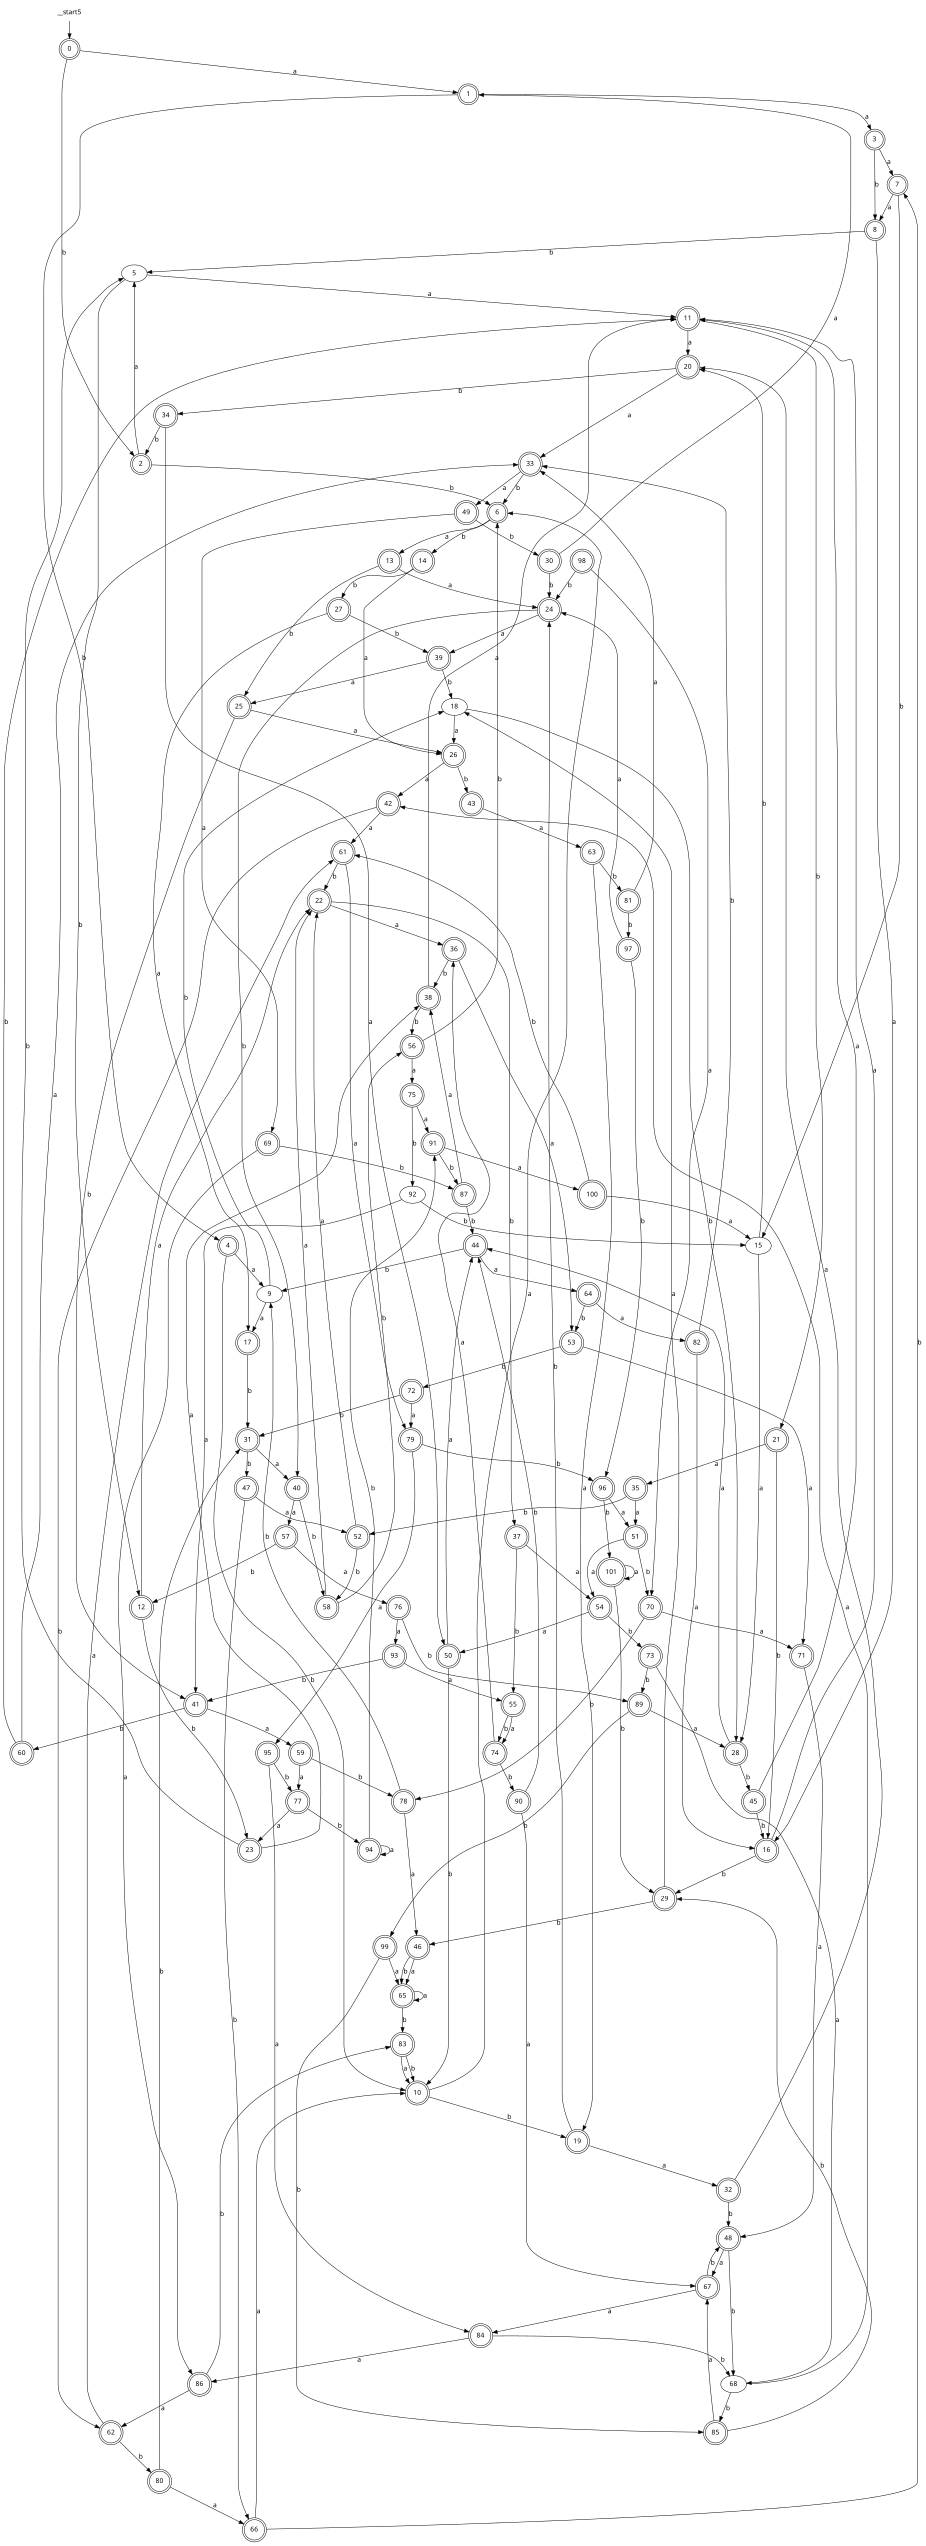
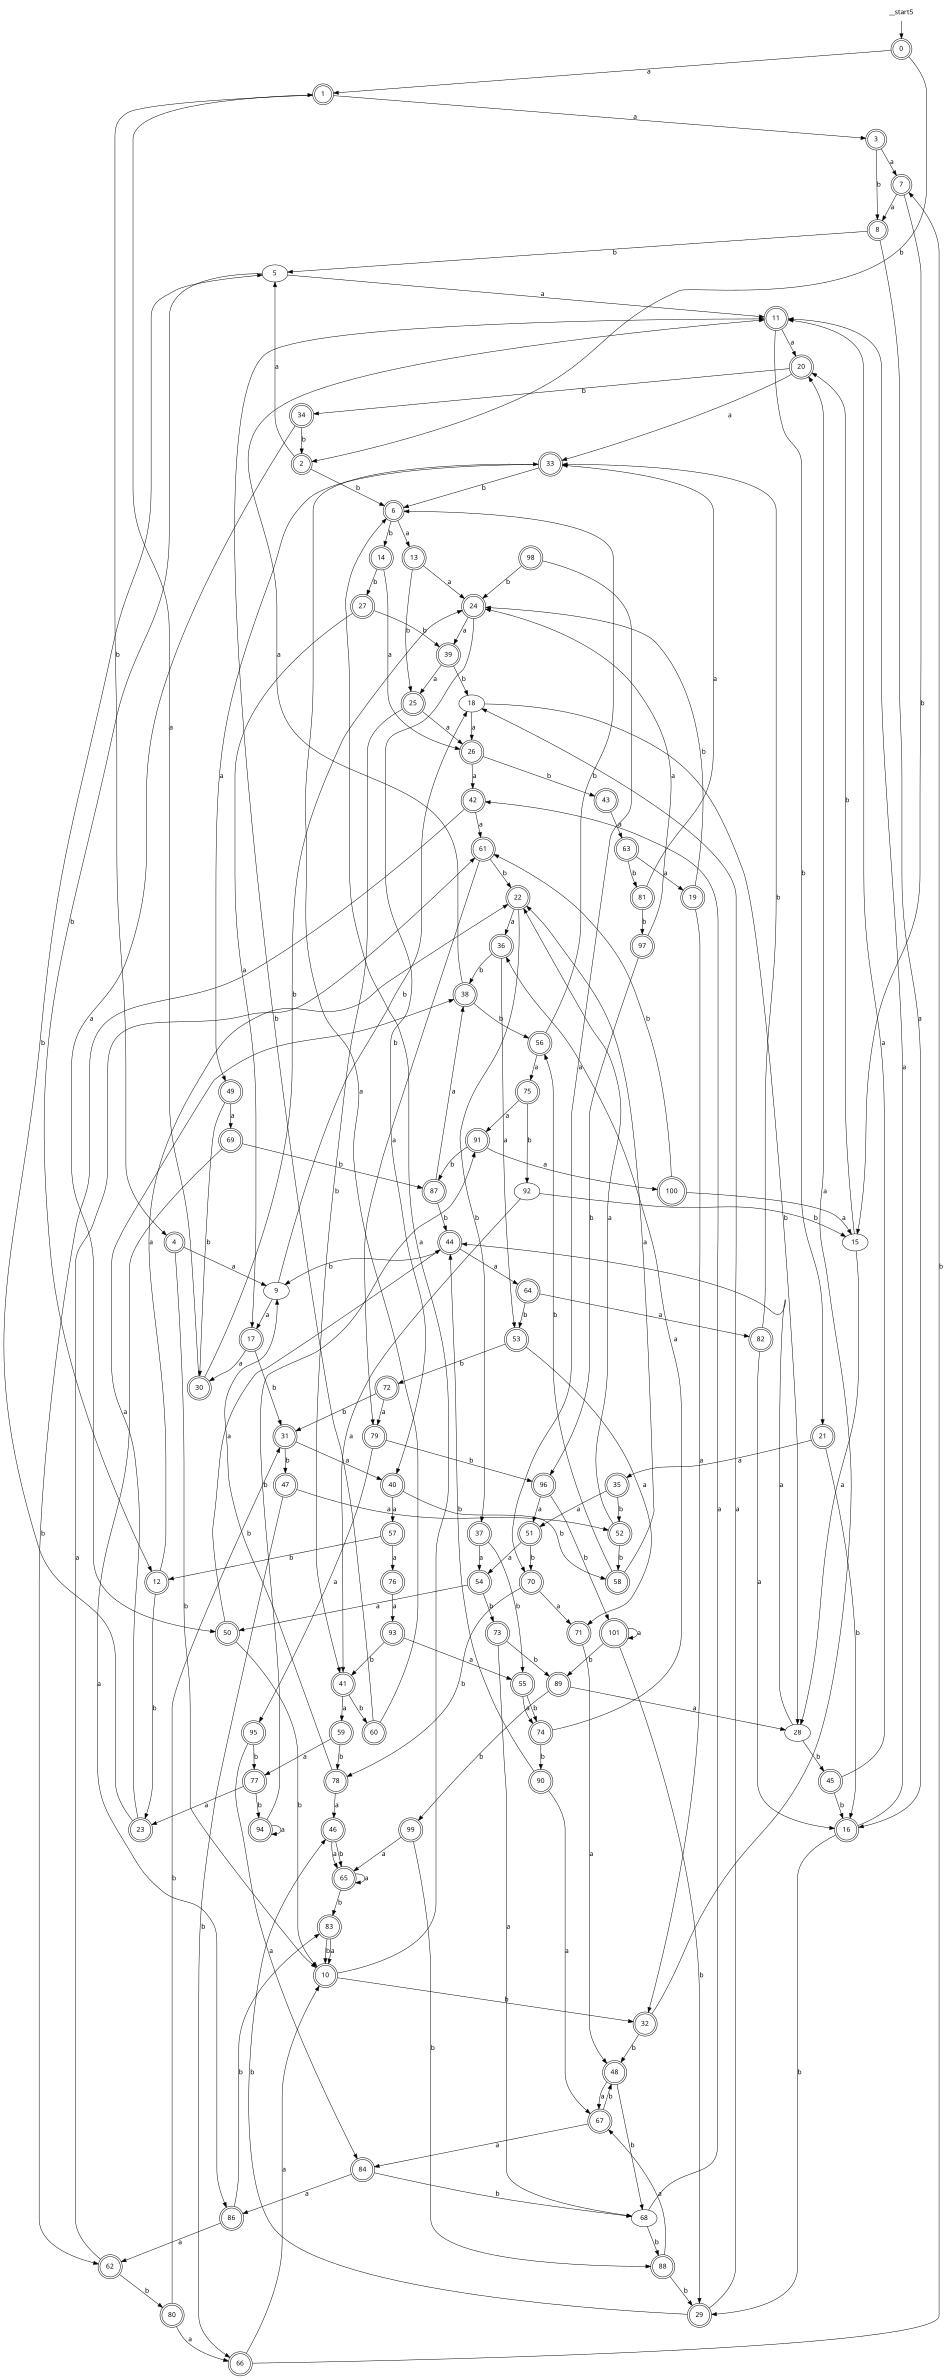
none -> (232, 1368)
(497, 1682) -> (589, 1656)
(736, 1753) -> (798, 1733)
(495, 2117) -> (483, 1999)
(716, 2433) -> (663, 2267)
